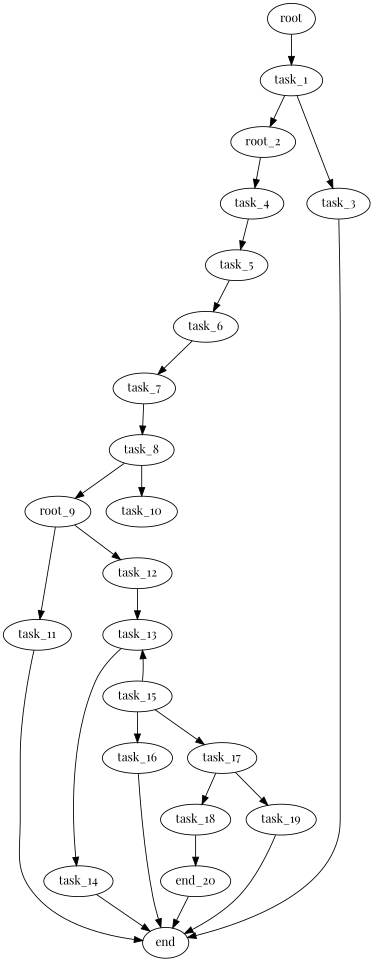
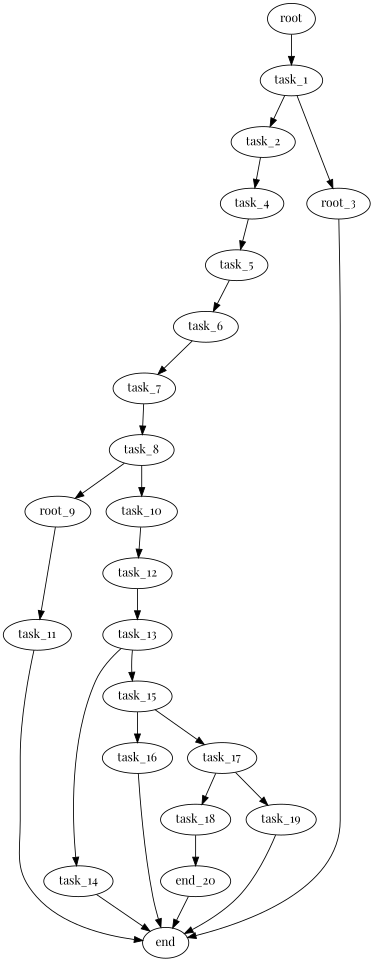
(263, 142) -> (263, 142)
(339, 204) -> (339, 204)
(94, 540) -> (140, 538)
(143, 670) -> (132, 661)
